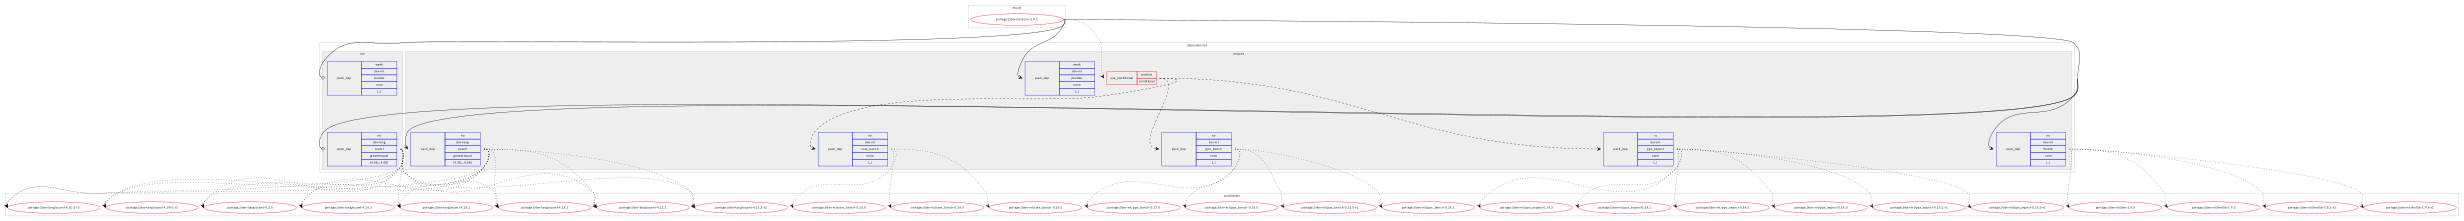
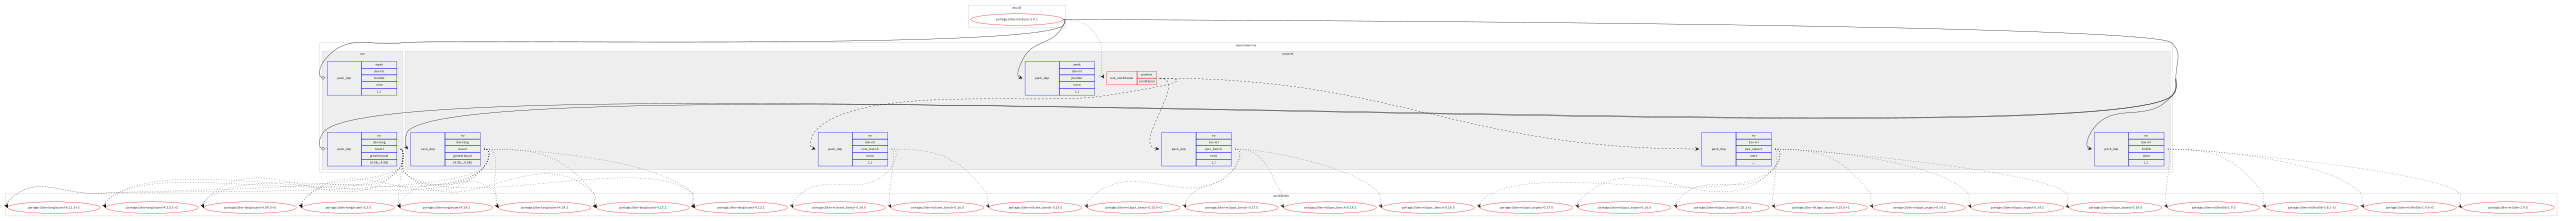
none -> (1527, 208)
